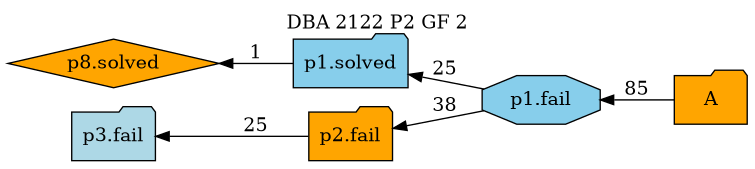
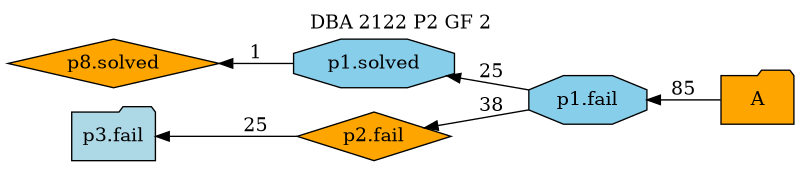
(351, 63) -> (374, 63)
(351, 136) -> (374, 136)
